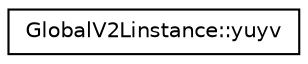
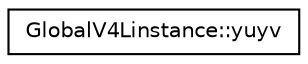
(154, 32) -> (154, 32)
